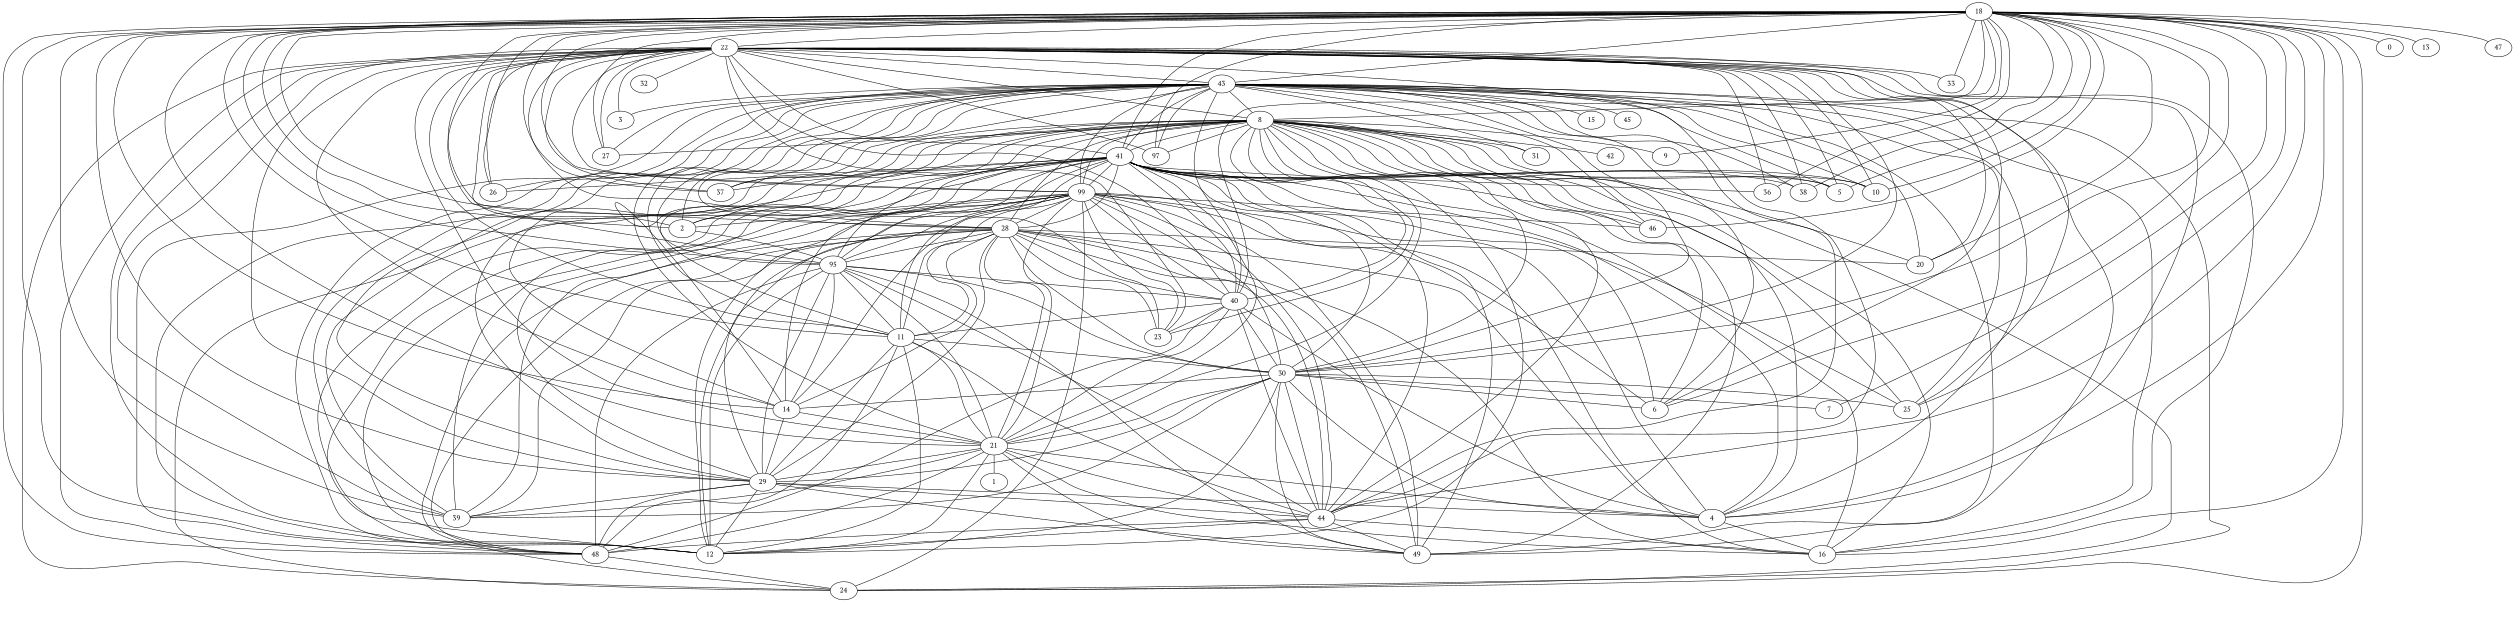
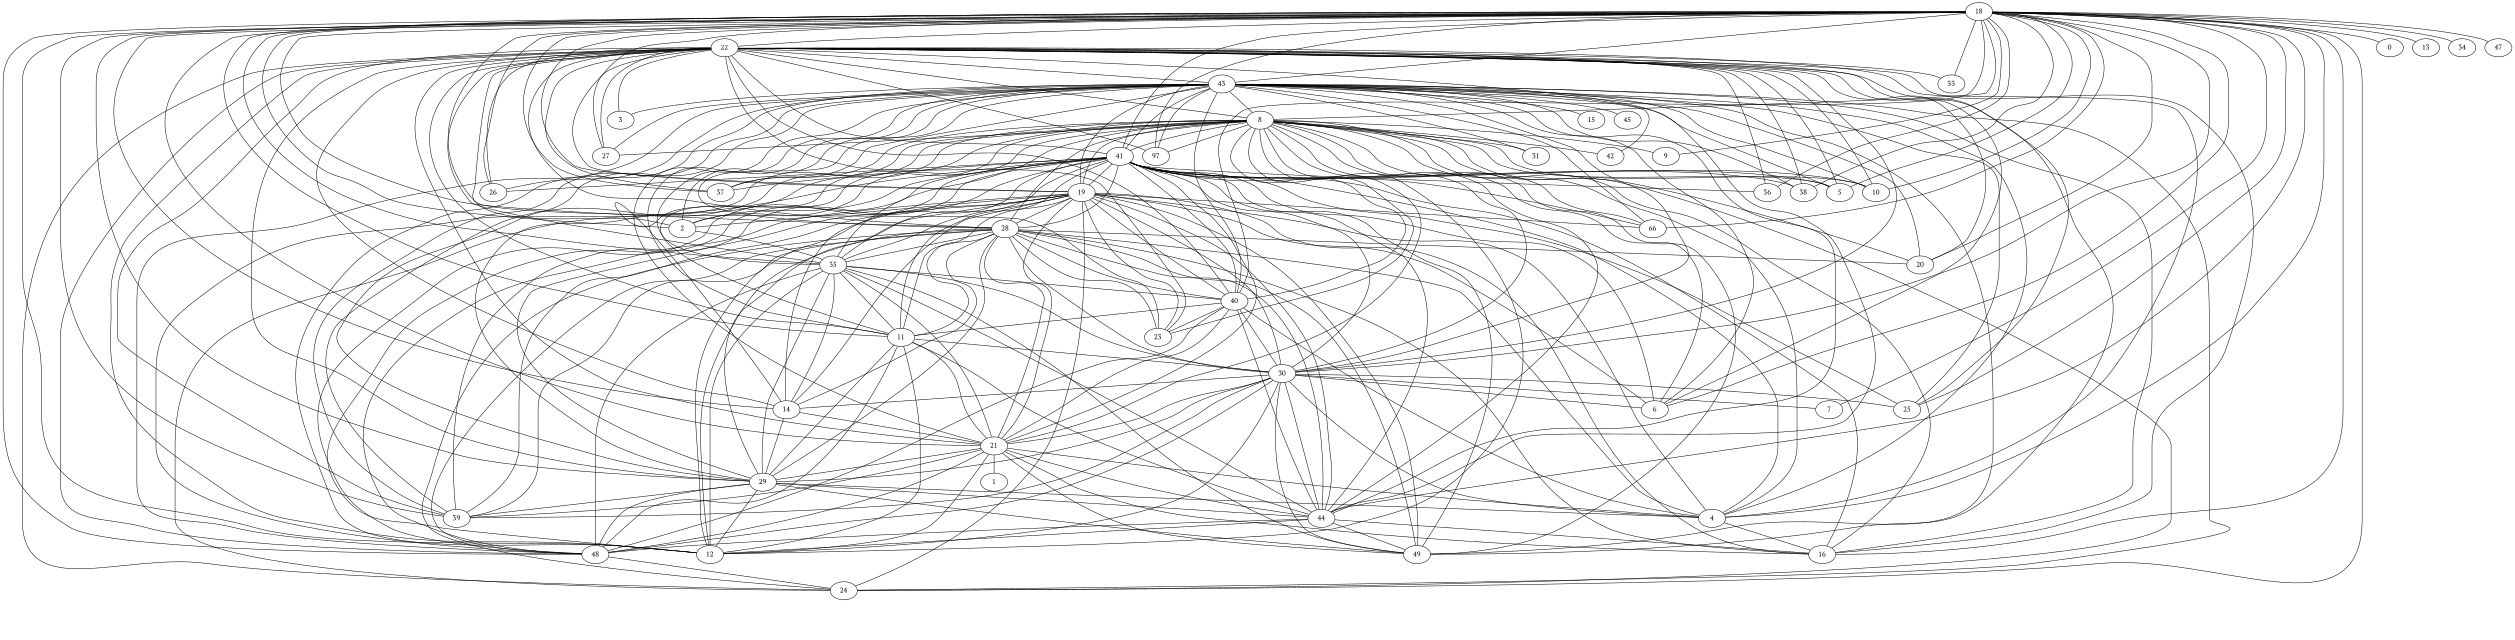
none -> (2462, 48)
(644, 84) -> none
(745, 160) -> (1468, 93)
(1082, 193) -> (1082, 193)
(1611, 211) -> none
(1653, 229) -> (1653, 229)
(833, 265) -> (833, 265)
none -> (937, 513)
